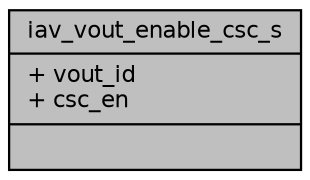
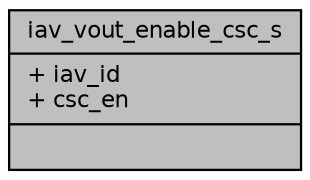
(82, 75) -> (74, 75)
